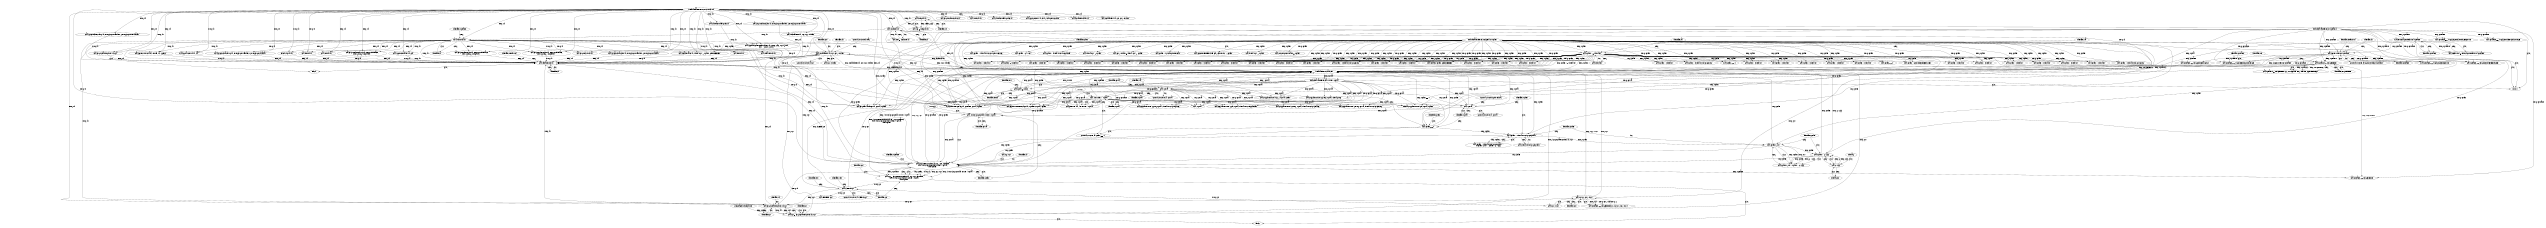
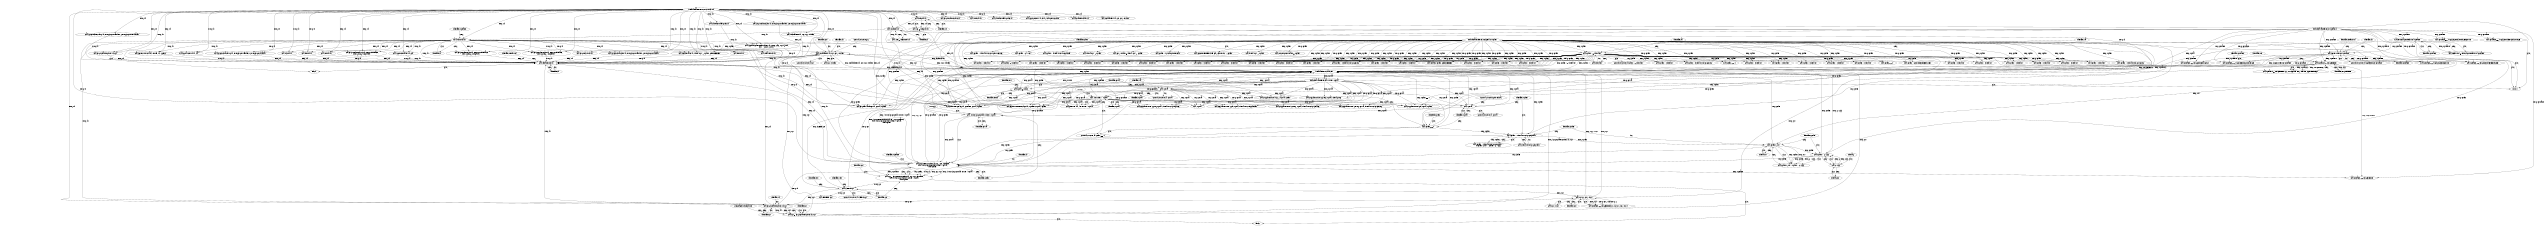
(821, 10) -> (818, 10)
(961, 14) -> (961, 14)
(930, 24) -> (930, 24)
none -> (2248, 34)
(861, 40) -> (861, 40)
(901, 40) -> (901, 40)
(1812, 42) -> (1814, 42)
(287, 53) -> (287, 53)
none -> (1629, 63)
(2367, 63) -> (2367, 63)
(2342, 67) -> (2342, 67)
(894, 72) -> (894, 72)
(1130, 73) -> none
none -> (1061, 83)
(2196, 94) -> (2196, 94)
(1418, 107) -> (1418, 107)
(1006, 155) -> none
none -> (1763, 155)
(1201, 199) -> (1216, 191)
(760, 210) -> (760, 210)
